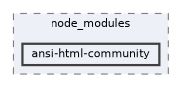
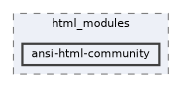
(91, 24) -> (91, 24)
